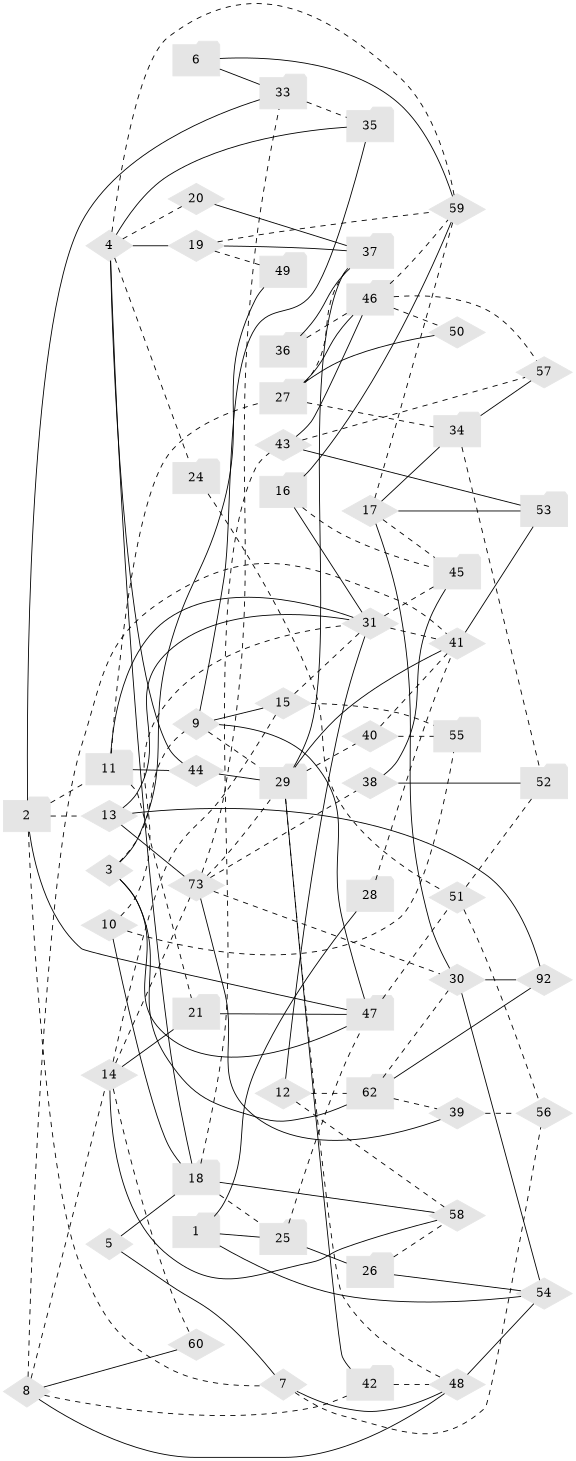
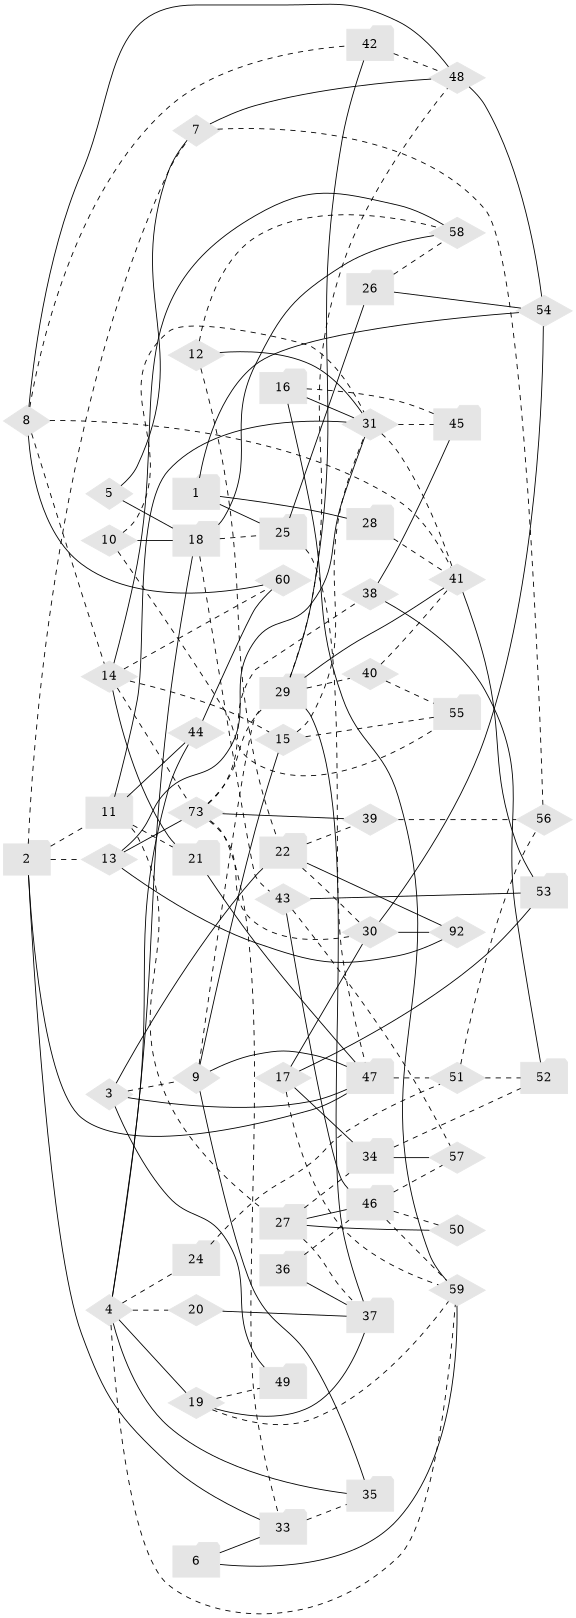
(409, 539) -> none
(242, 777) -> (233, 653)
(370, 1093) -> (283, 853)
